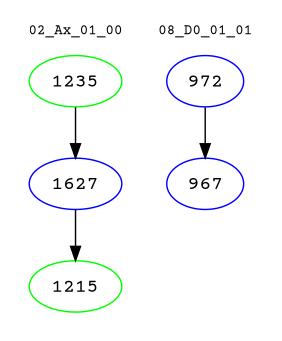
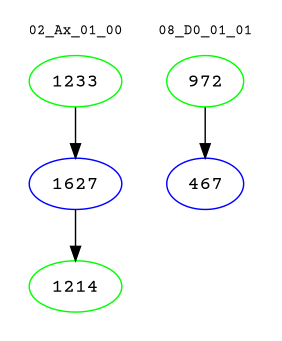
(76, 81) -> (76, 81)
(205, 81) -> (205, 81)
(205, 184) -> (205, 184)
(76, 286) -> (76, 286)
